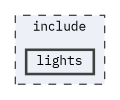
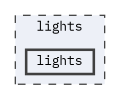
(60, 27) -> (60, 27)
